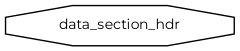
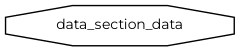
(120, 26) -> (120, 26)
